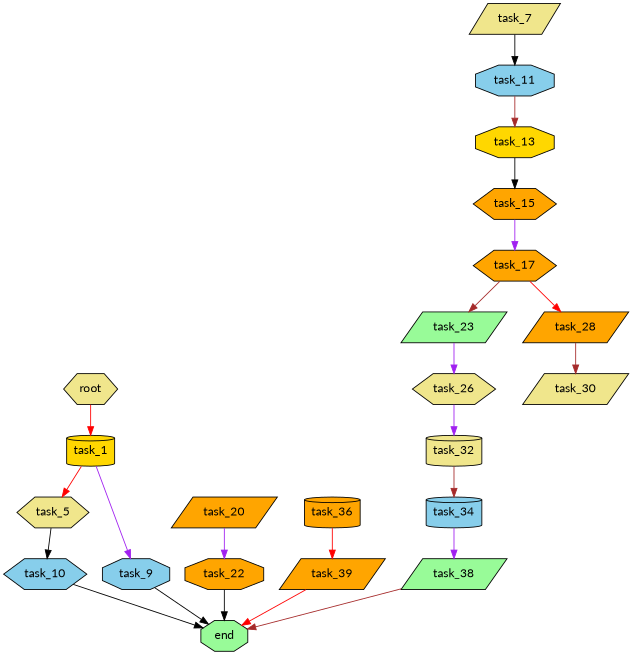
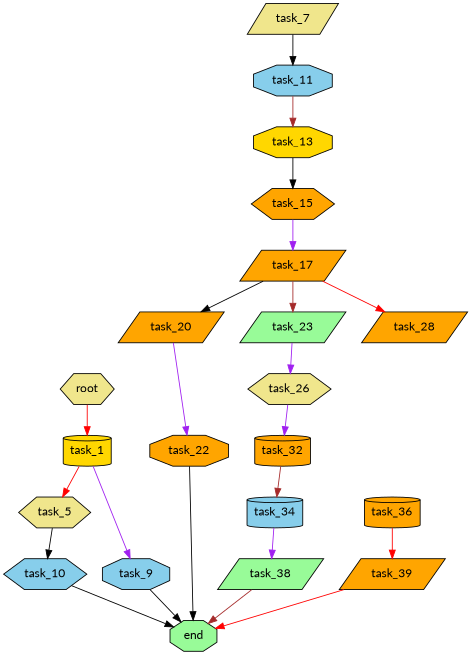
(515, 266) -> (293, 266)
none -> (236, 295)
(576, 389) -> none
(454, 451) -> (283, 451)
